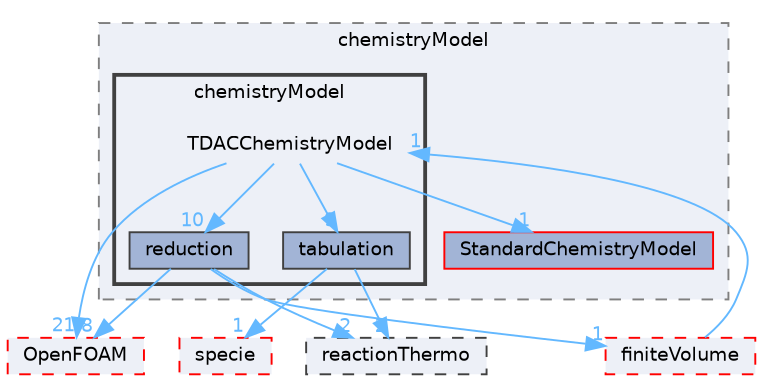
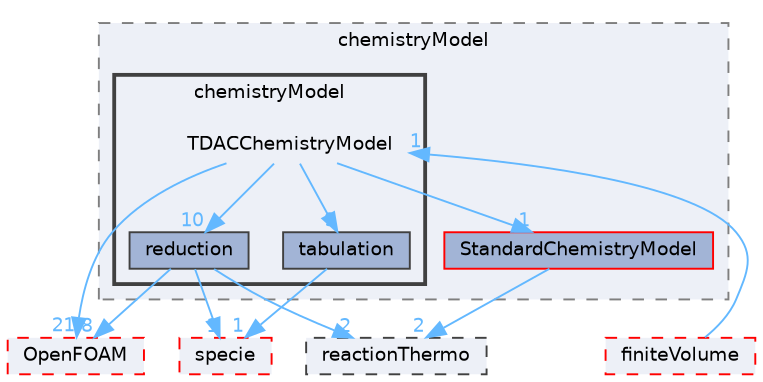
(367, 295) -> (518, 286)
(394, 321) -> (204, 294)
